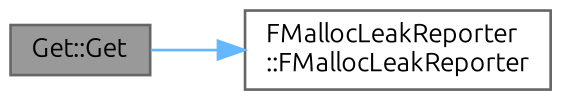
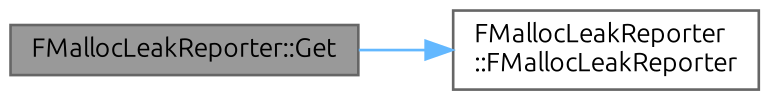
(80, 50) -> (184, 50)
